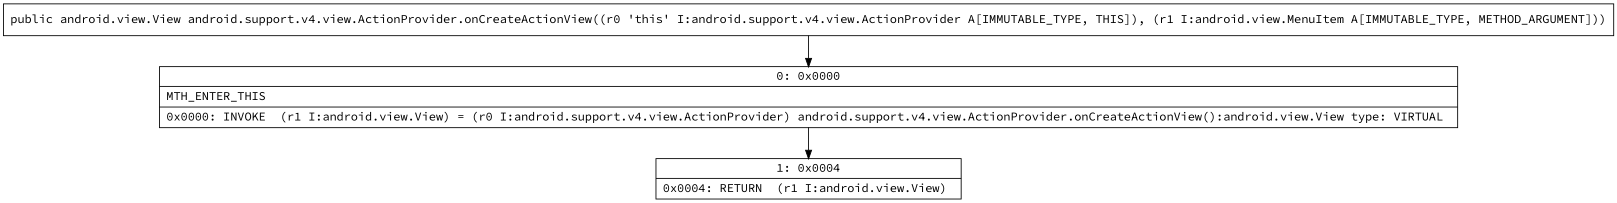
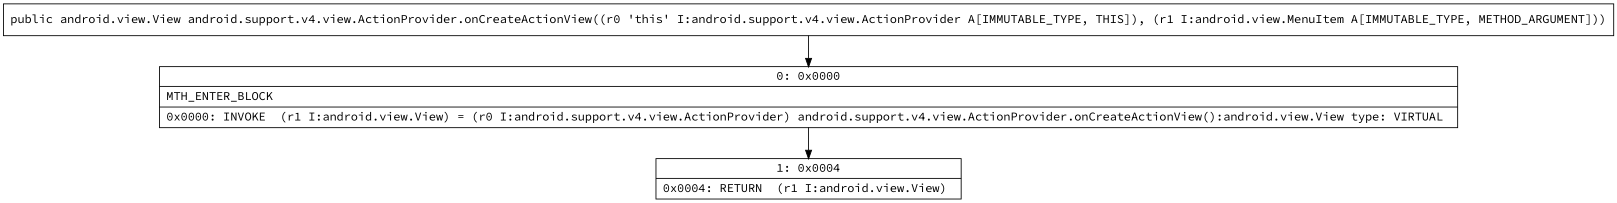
(216, 96) -> (220, 96)
